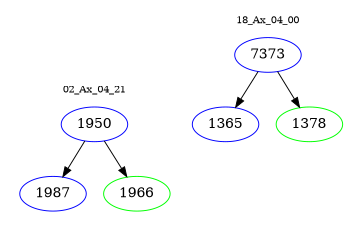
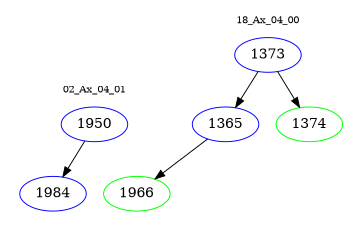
(268, 55) -> (268, 55)
(94, 90) -> (94, 90)
(309, 124) -> (309, 124)
(113, 155) -> (185, 156)
(53, 194) -> (53, 194)
